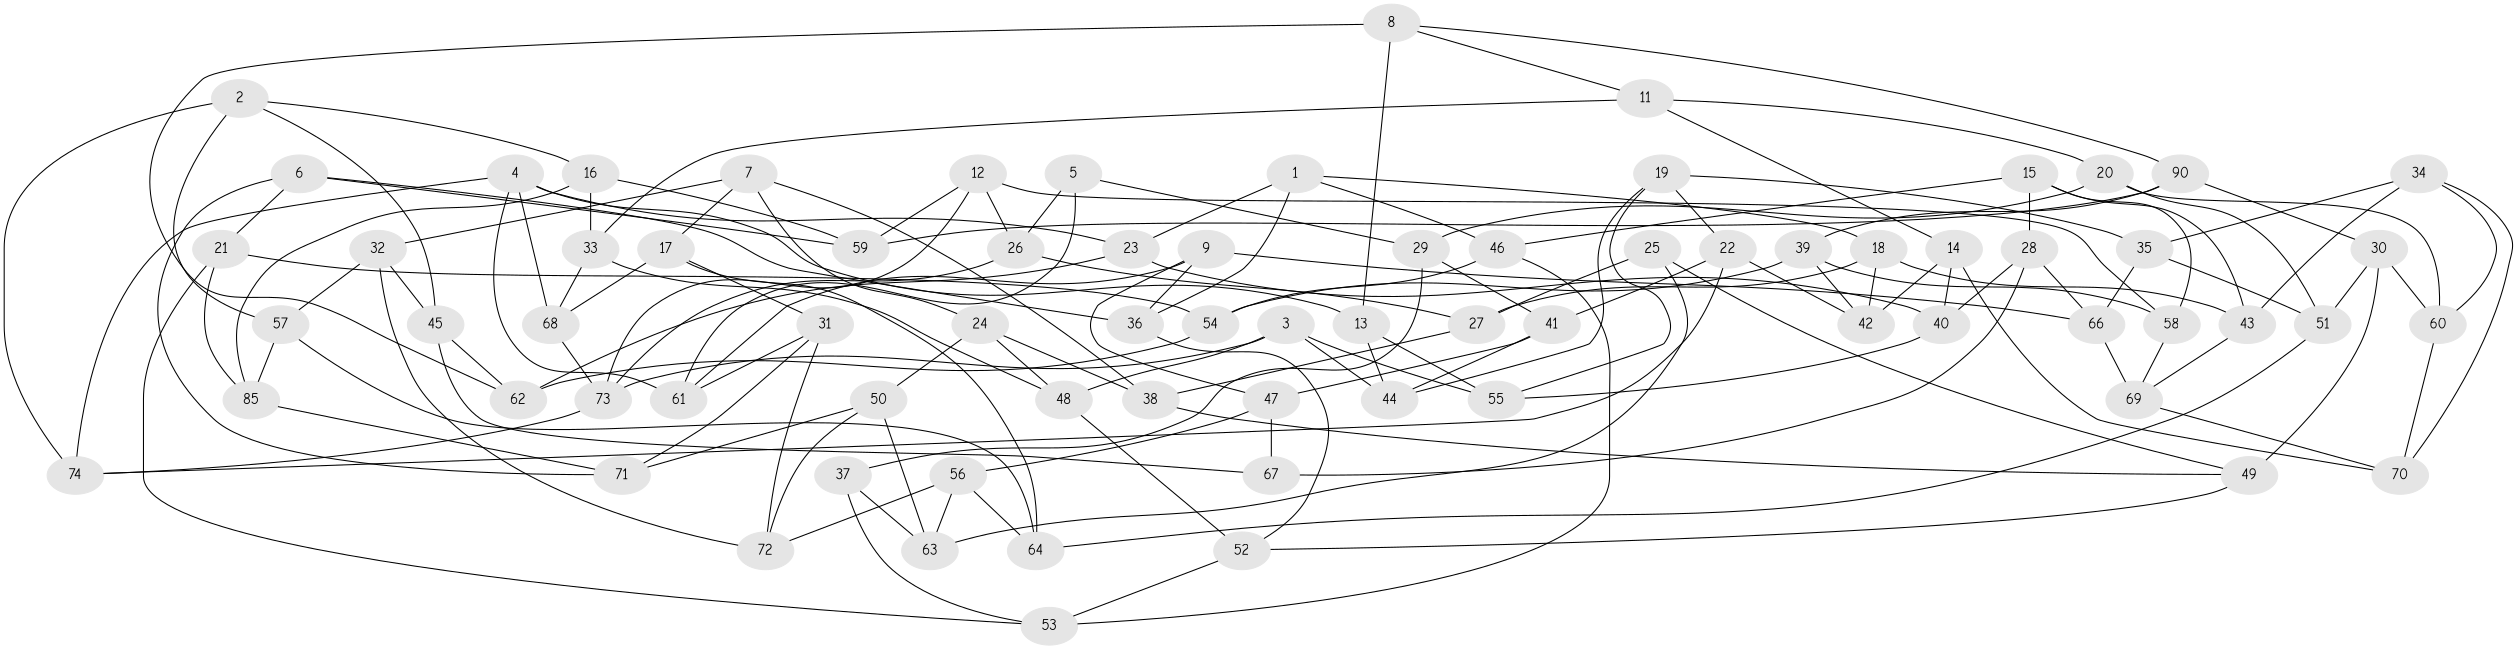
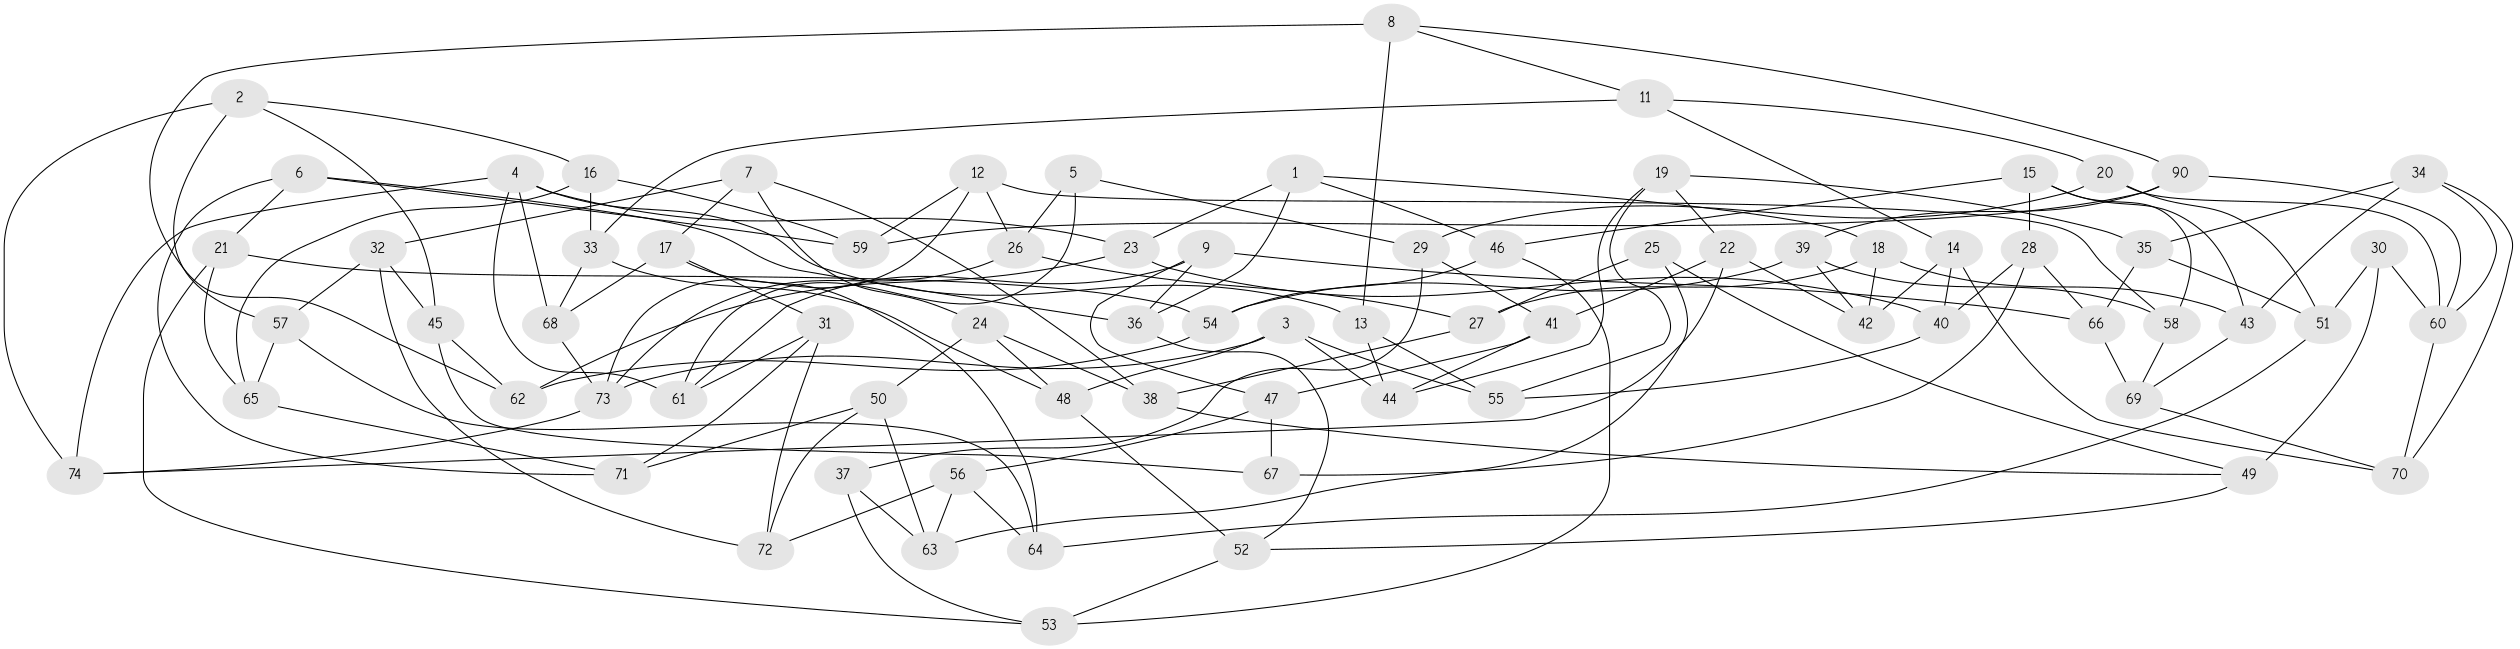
(2291, 216) -> (2374, 197)
(251, 400) -> (251, 400)
